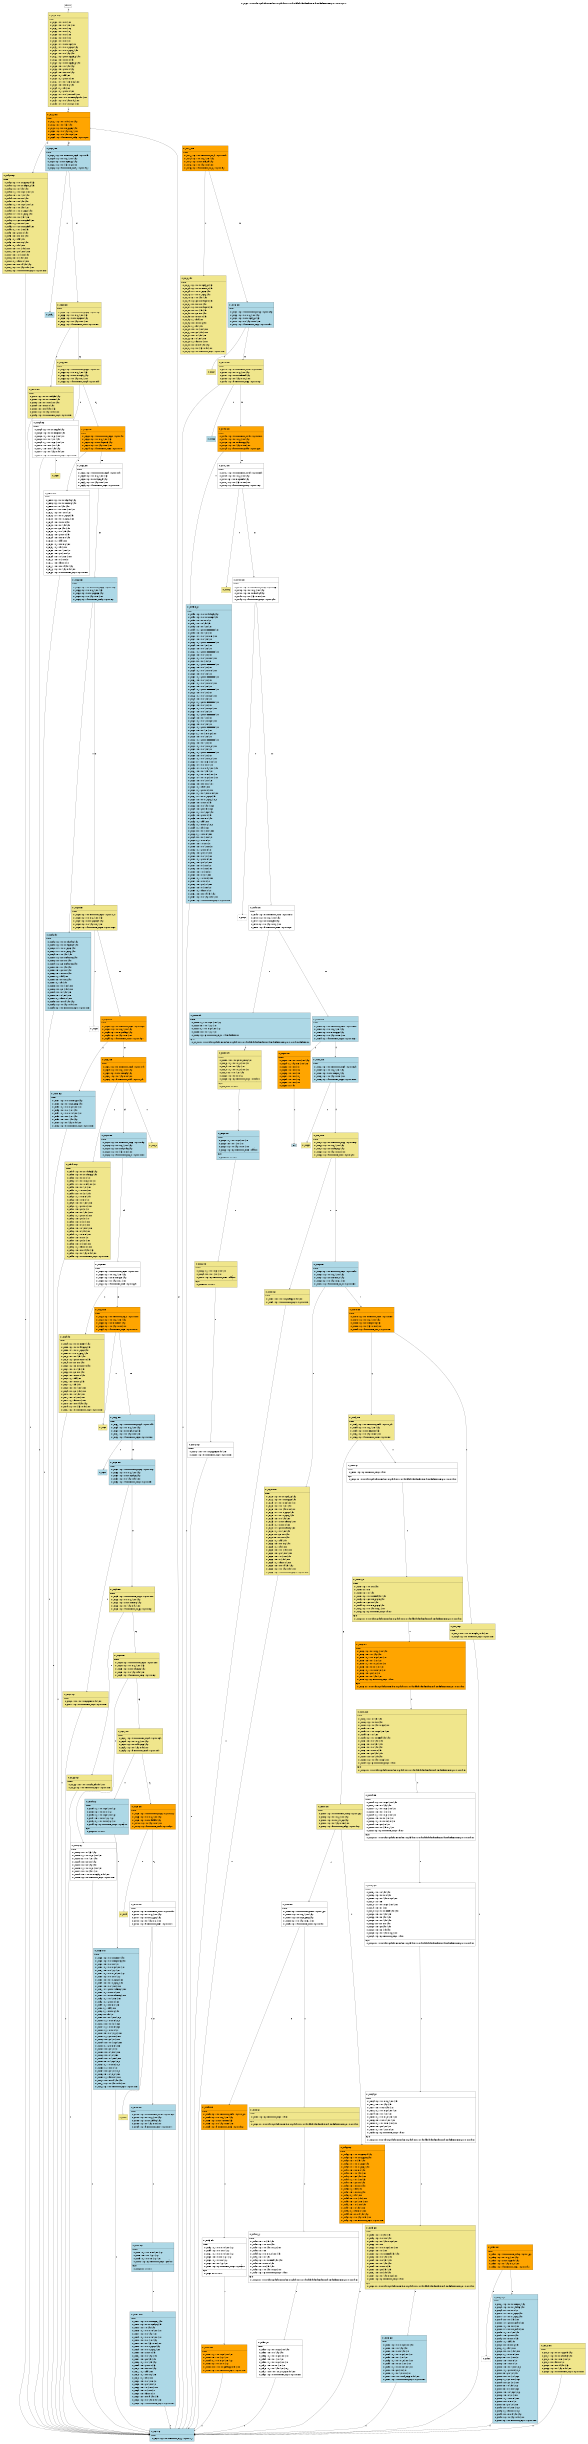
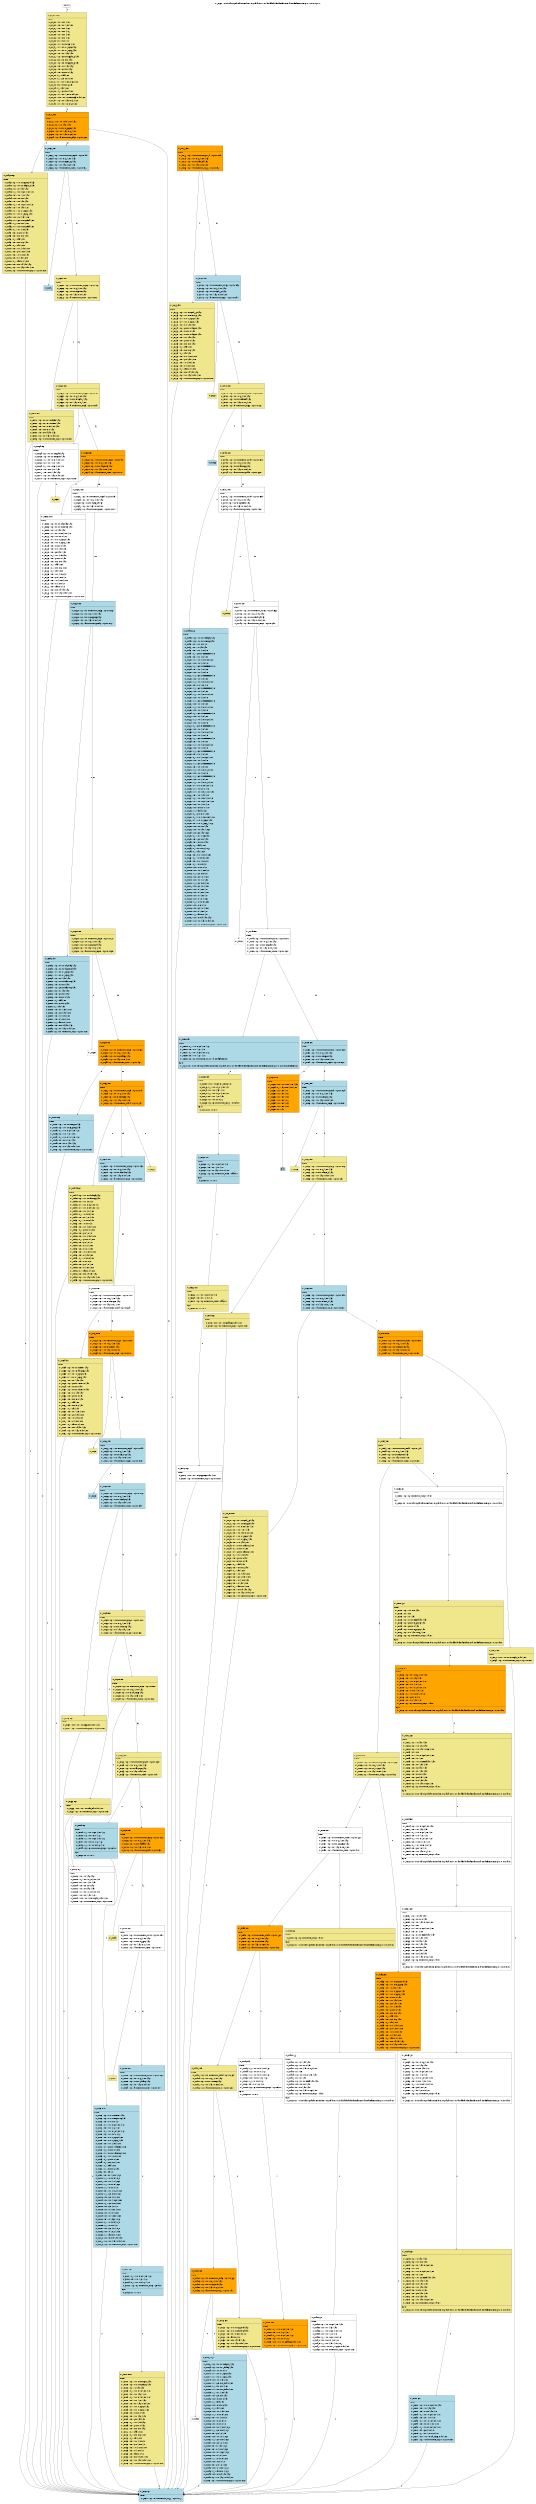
(241, 439) -> (242, 463)
(182, 1400) -> (171, 1435)
none -> (214, 2078)
(153, 2359) -> (142, 2419)
